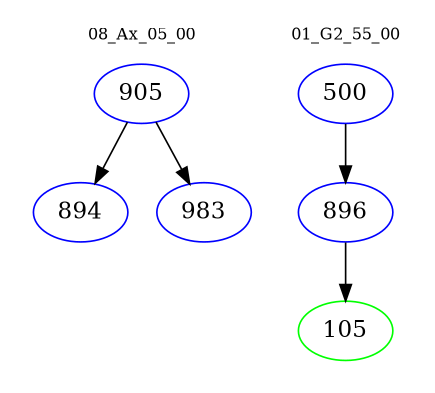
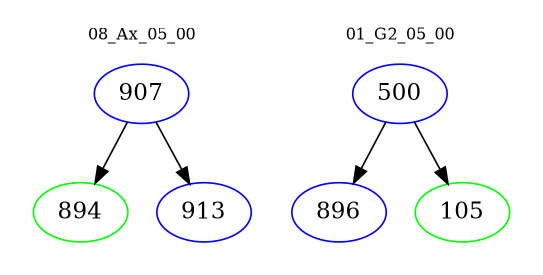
(346, 35) -> (401, 35)
(142, 94) -> (142, 94)
(81, 212) -> (81, 212)
(204, 212) -> (204, 212)
(346, 263) -> (427, 146)
